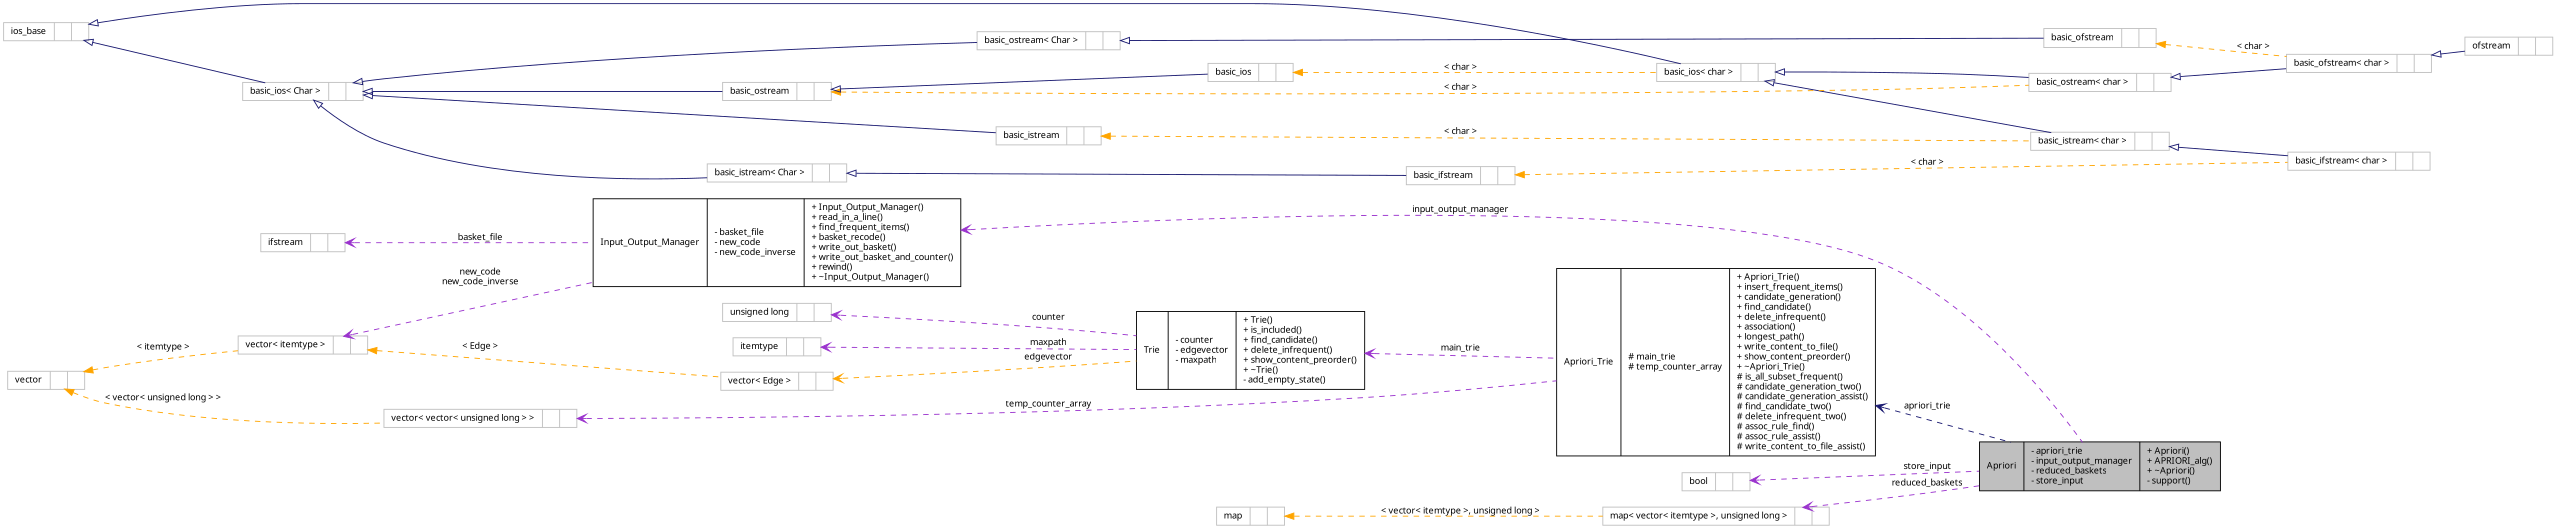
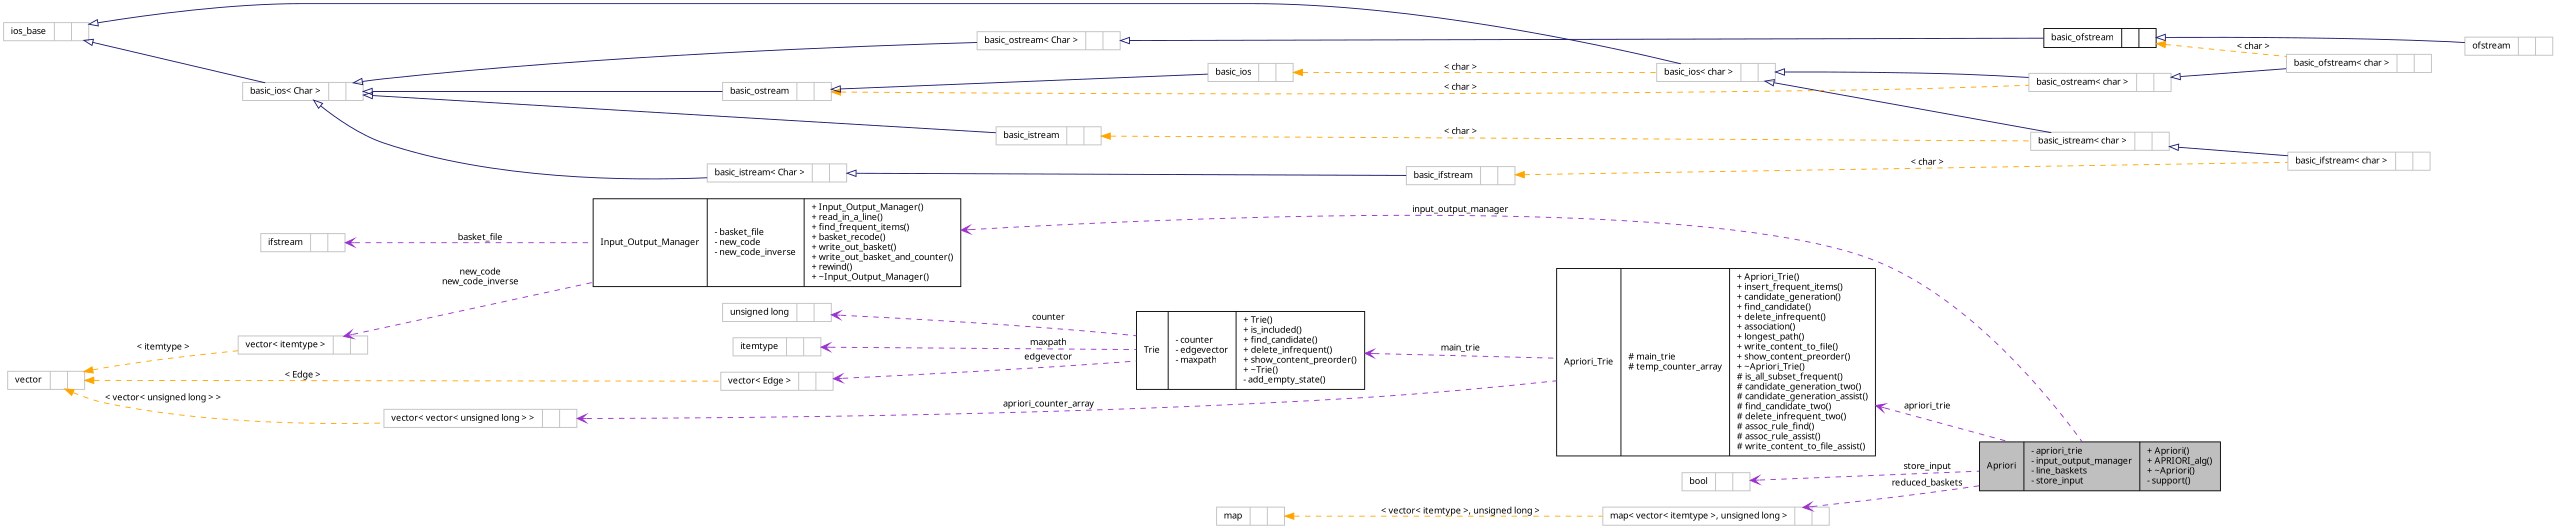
(2100, 38) -> (2100, 38)
(2453, 53) -> (2315, 38)
(549, 364) -> (407, 381)
(990, 371) -> (990, 371)
(1049, 404) -> (1049, 404)
(1948, 425) -> (1948, 425)
(2069, 471) -> (2059, 471)
